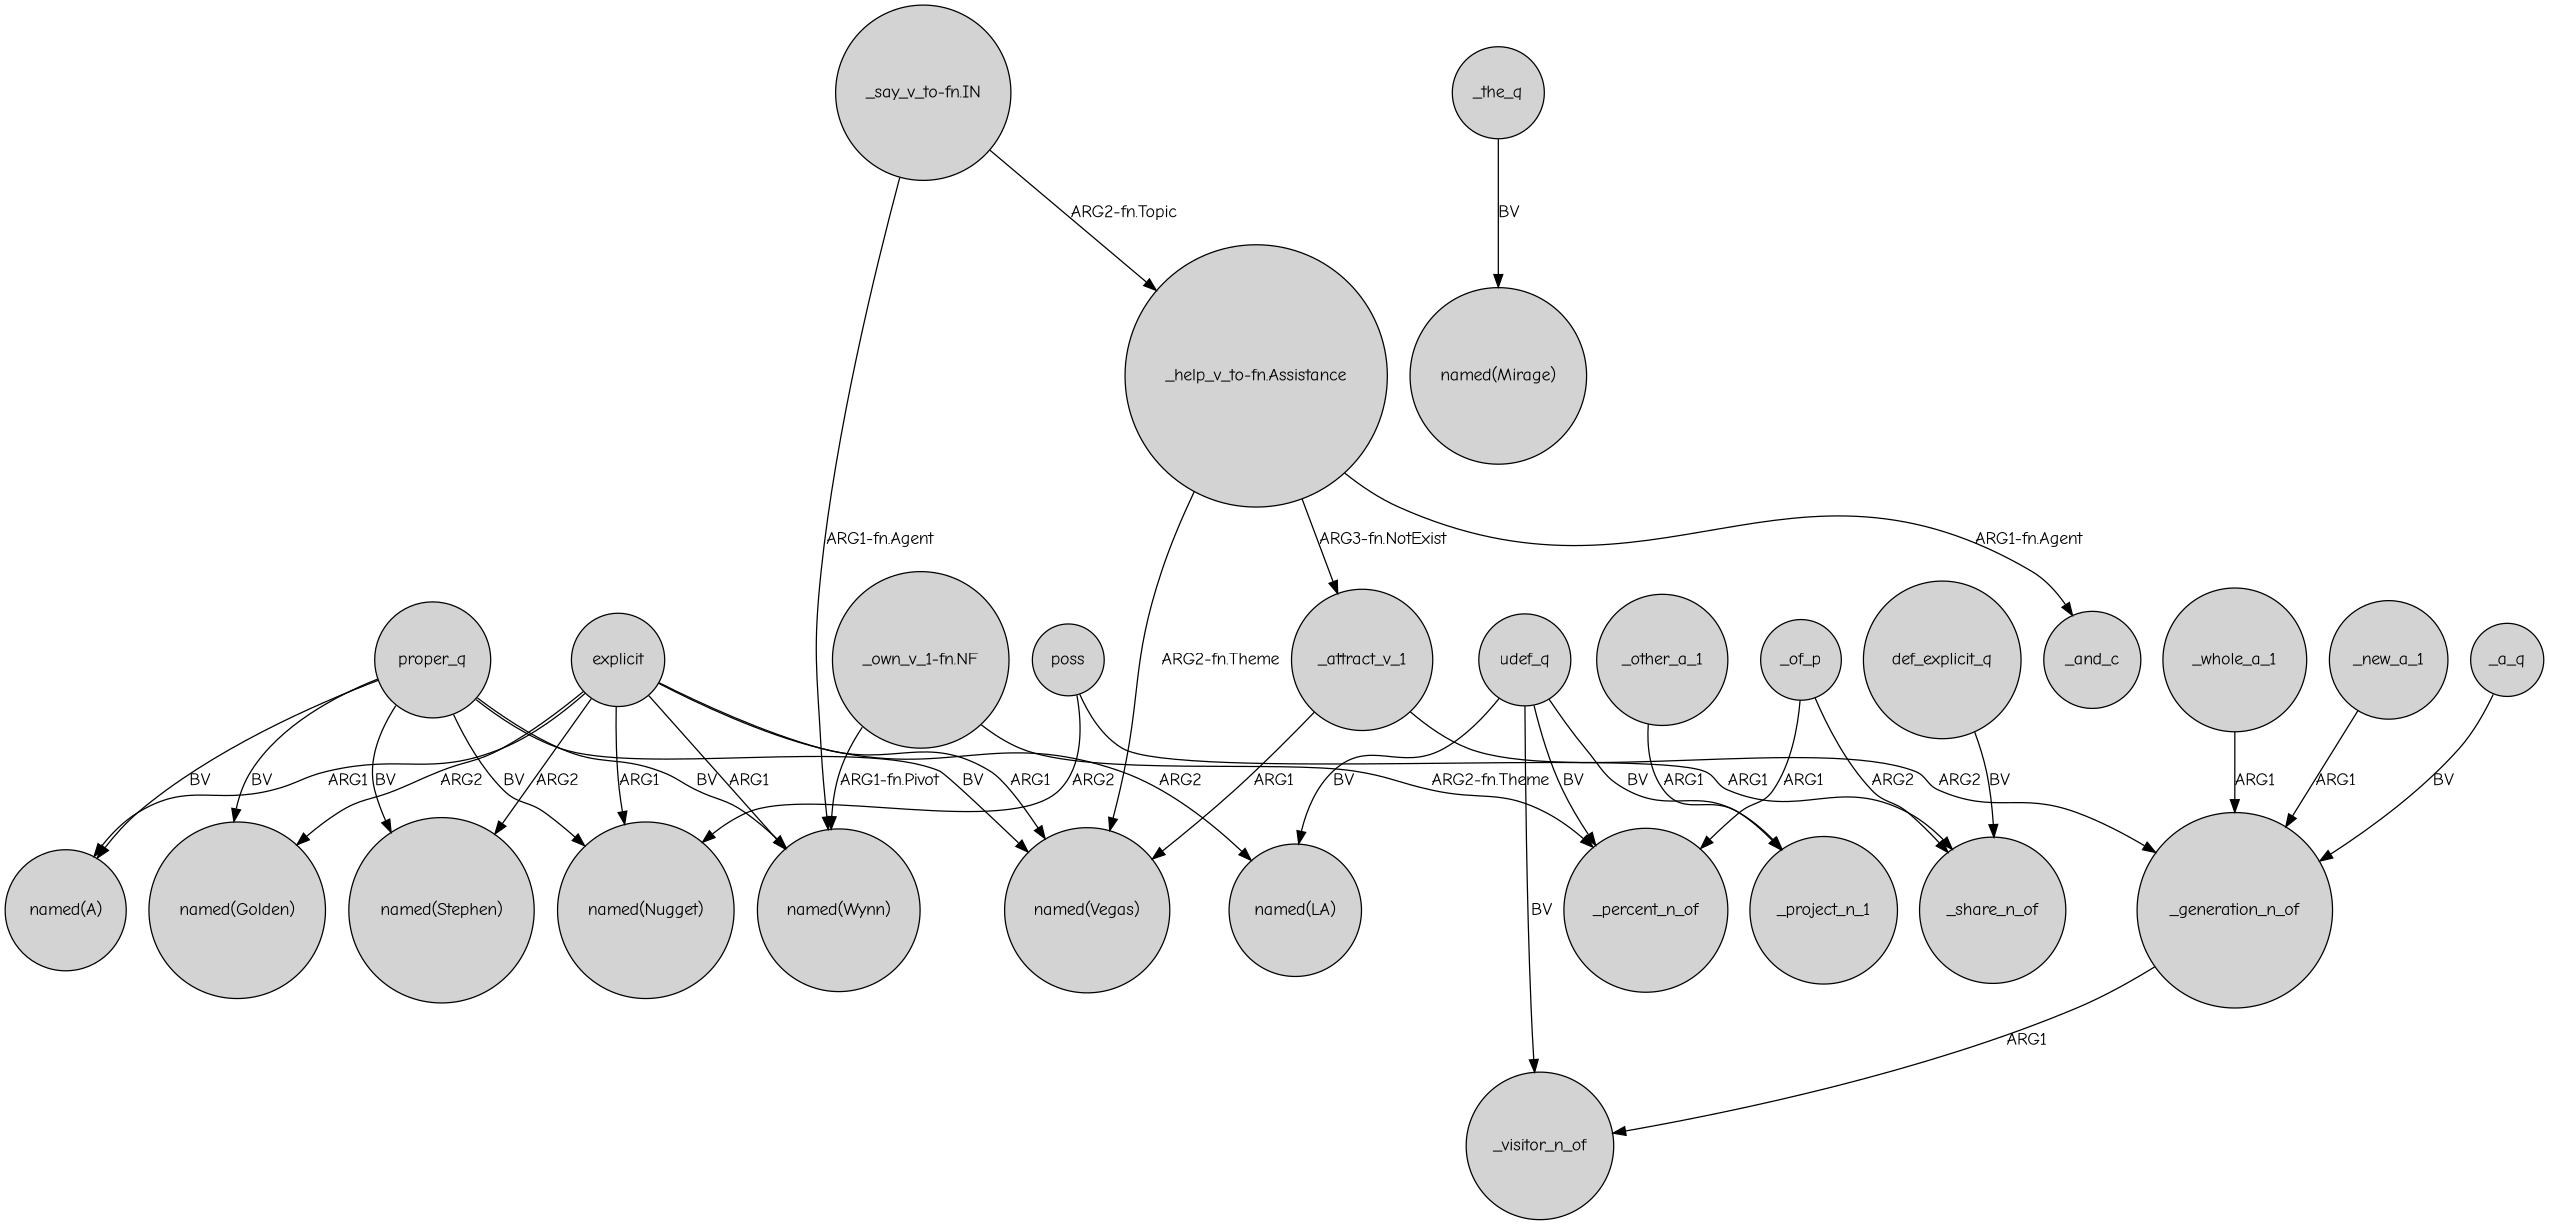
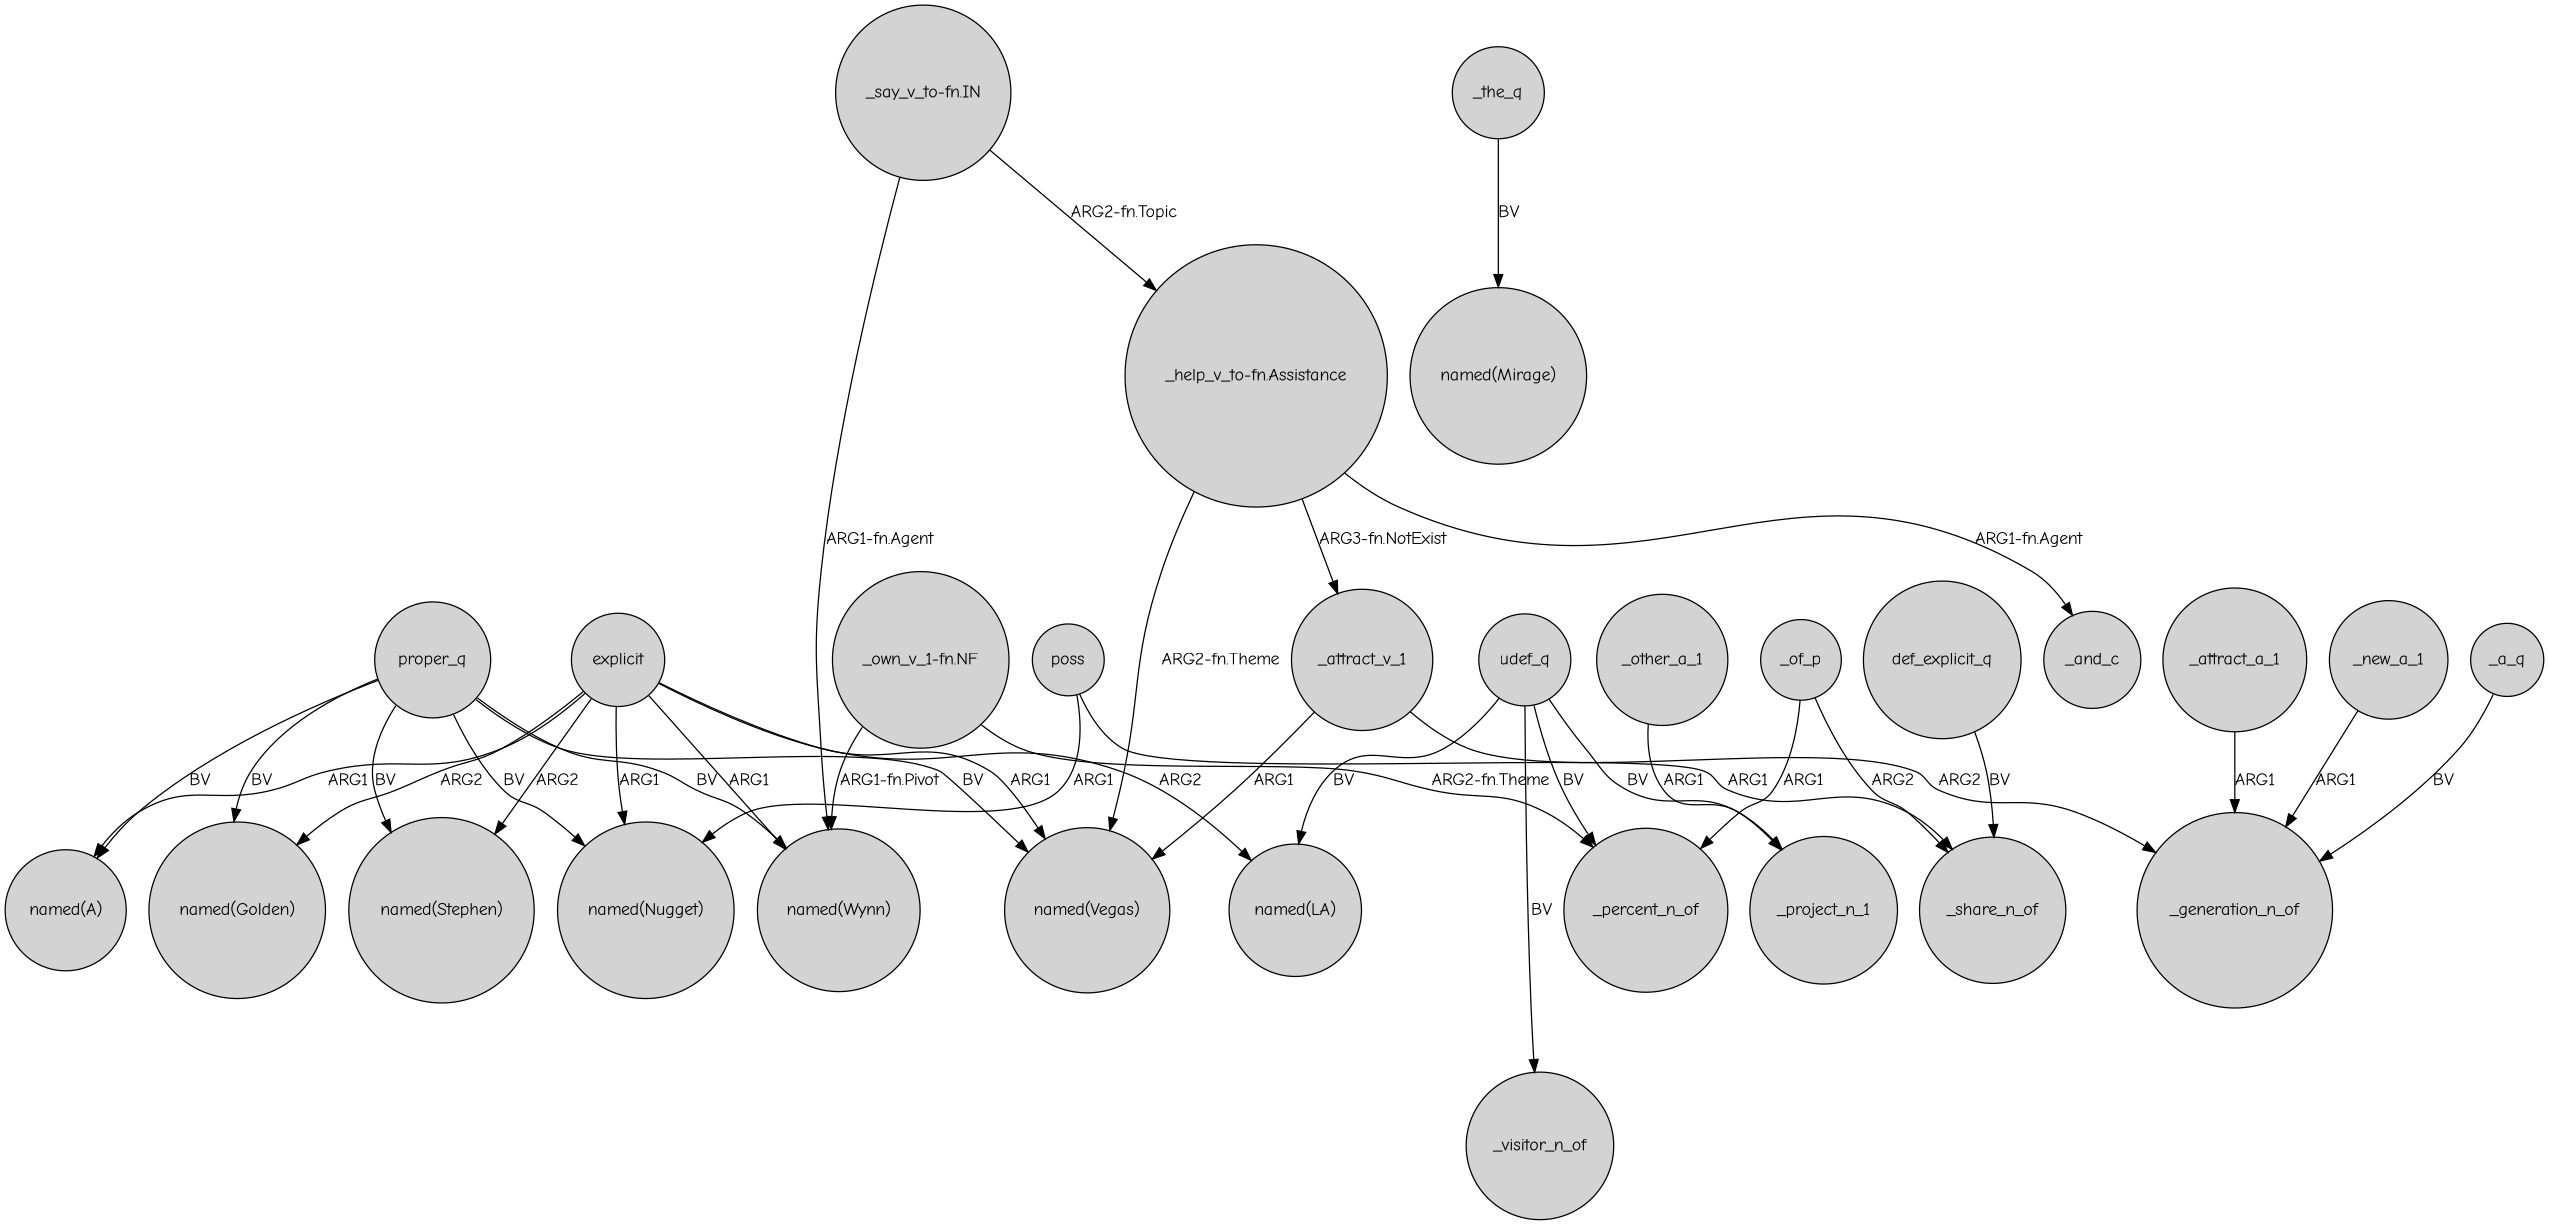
(2235, 660) -> (2235, 660)
(1094, 781) -> (1094, 781)
(1897, 1070) -> none
